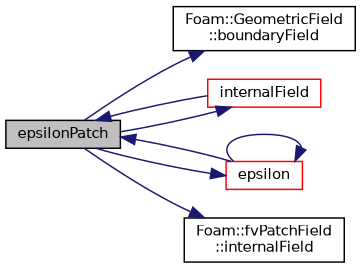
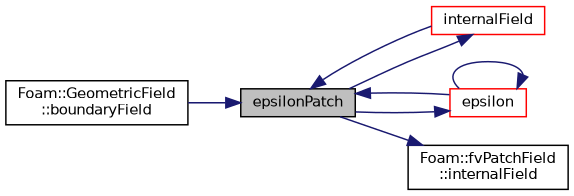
(136, 86) -> (207, 103)
